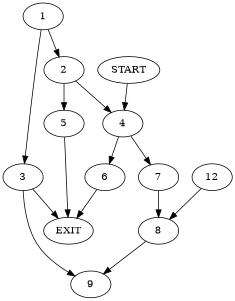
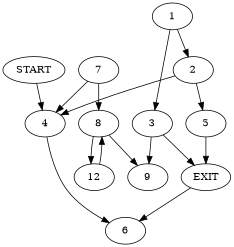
none -> (92, 146)
(139, 147) -> (75, 94)
(89, 201) -> (168, 202)
